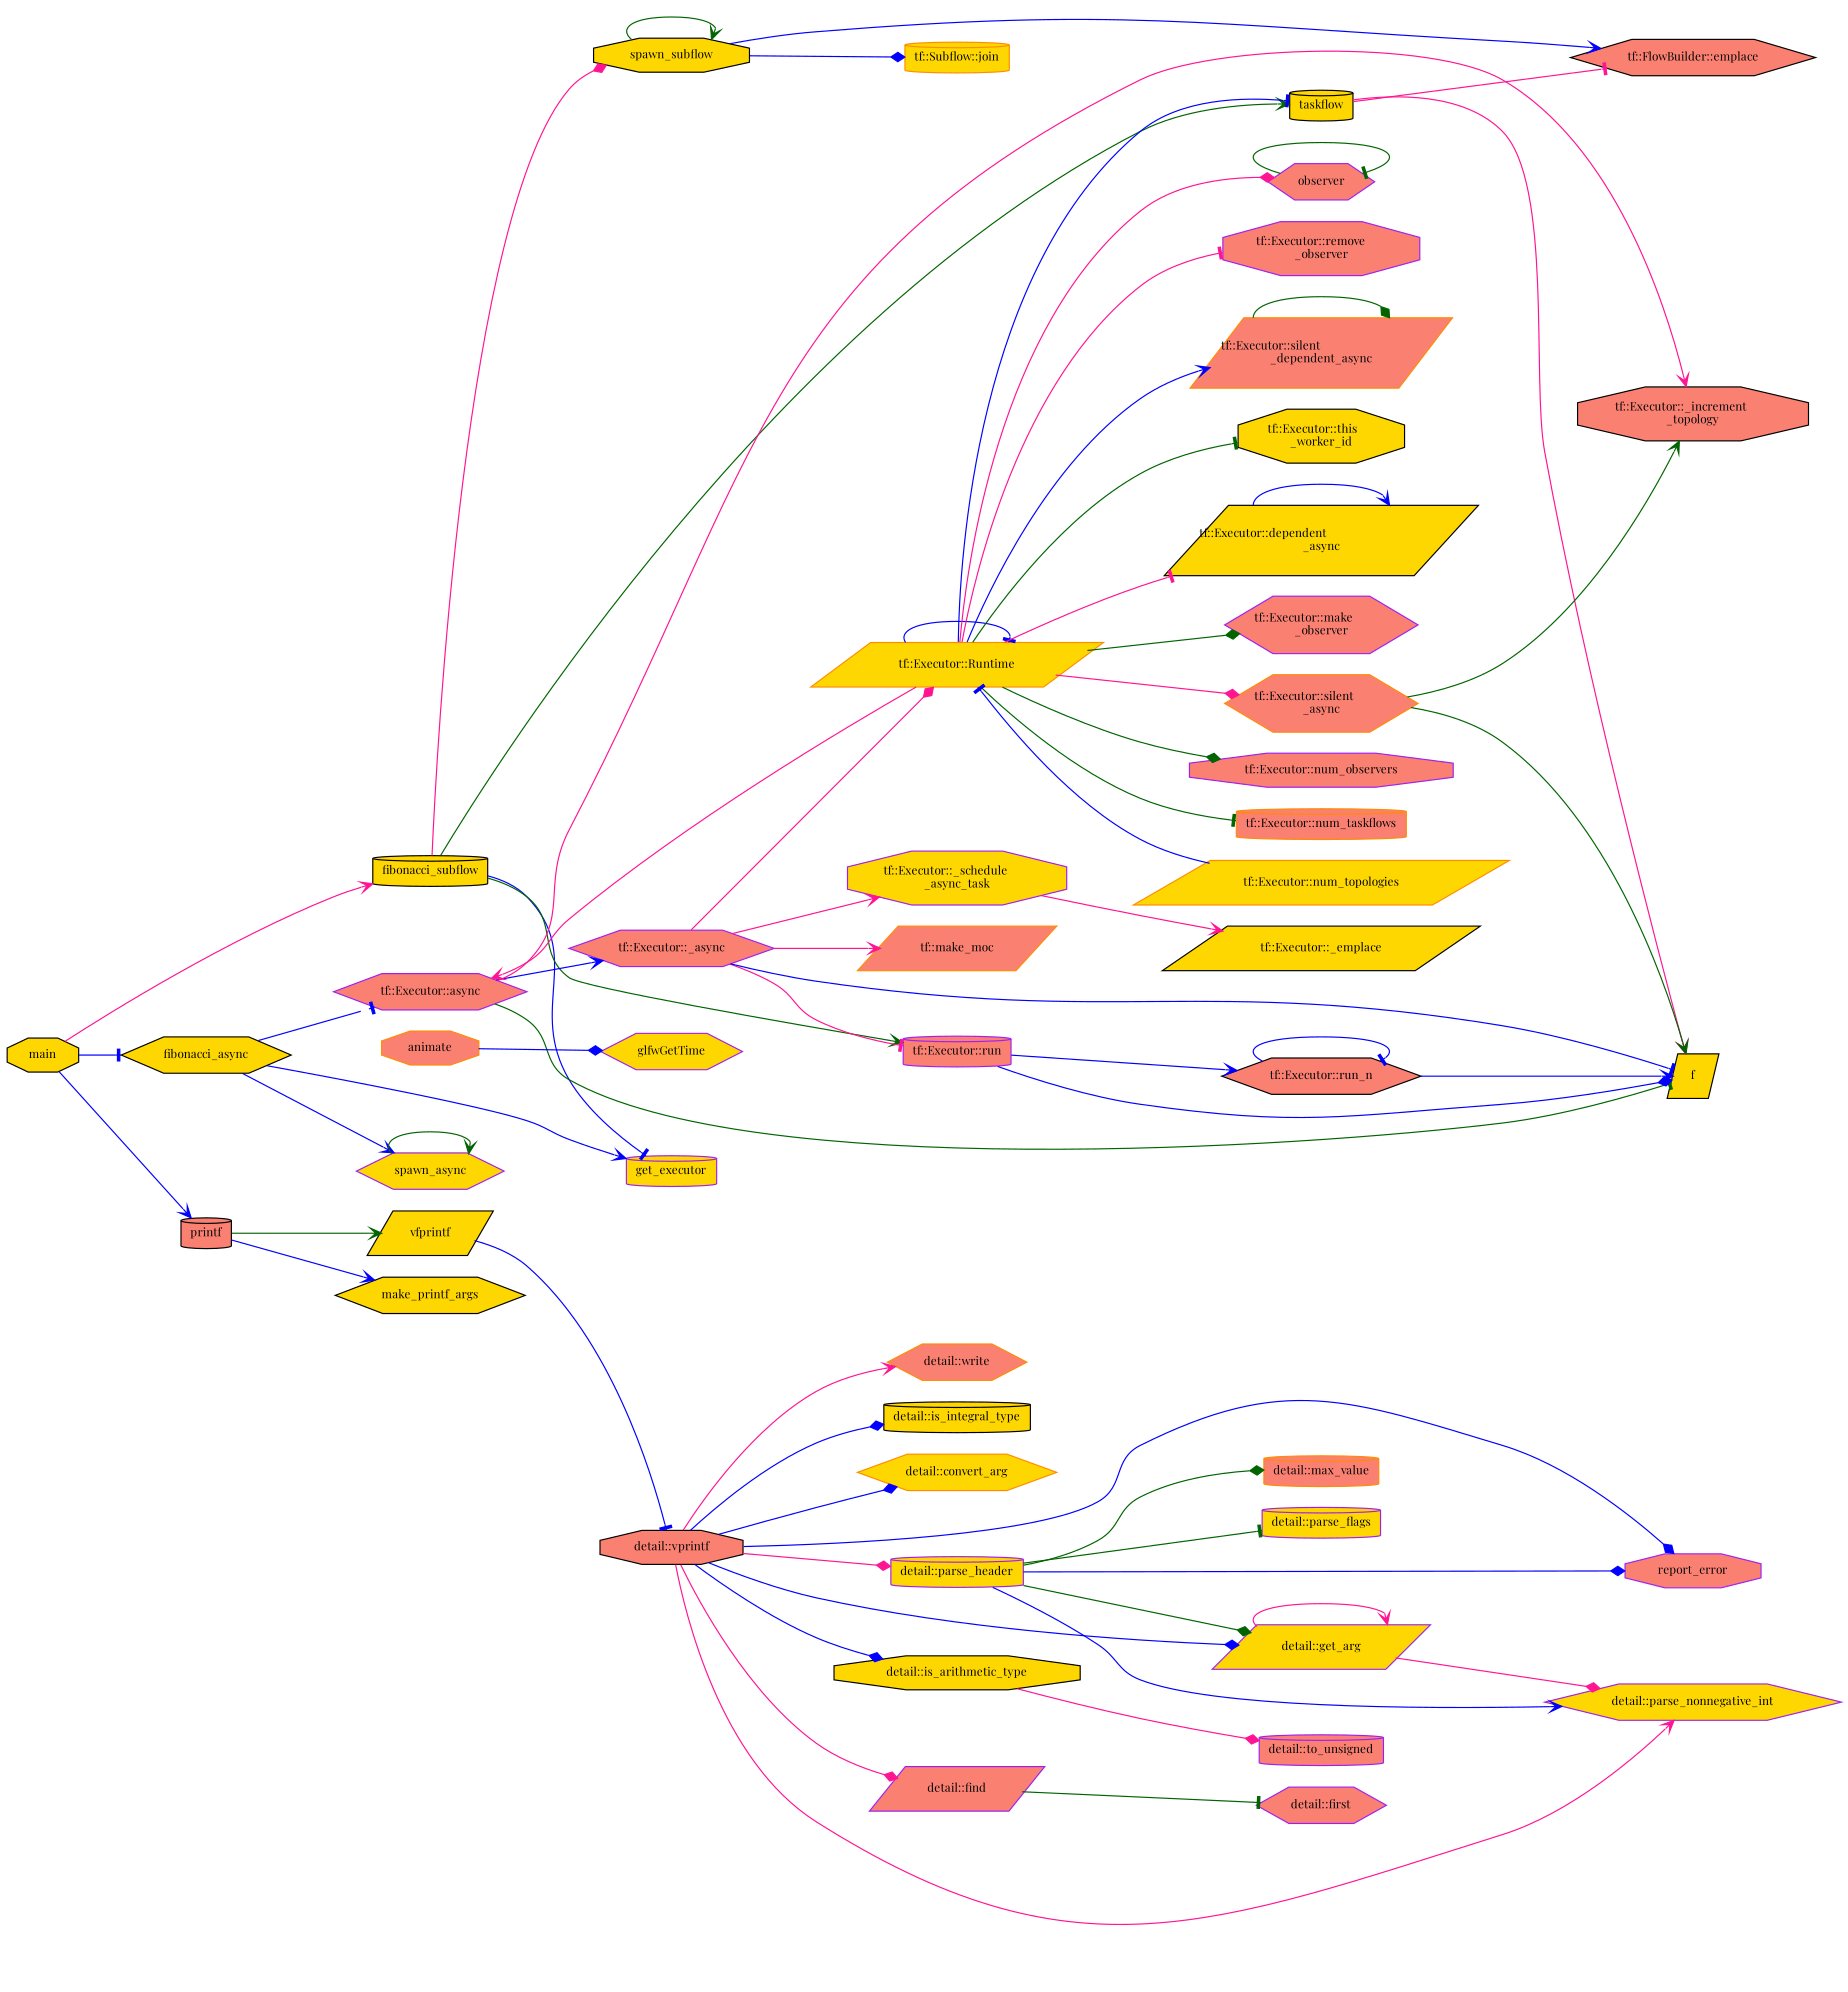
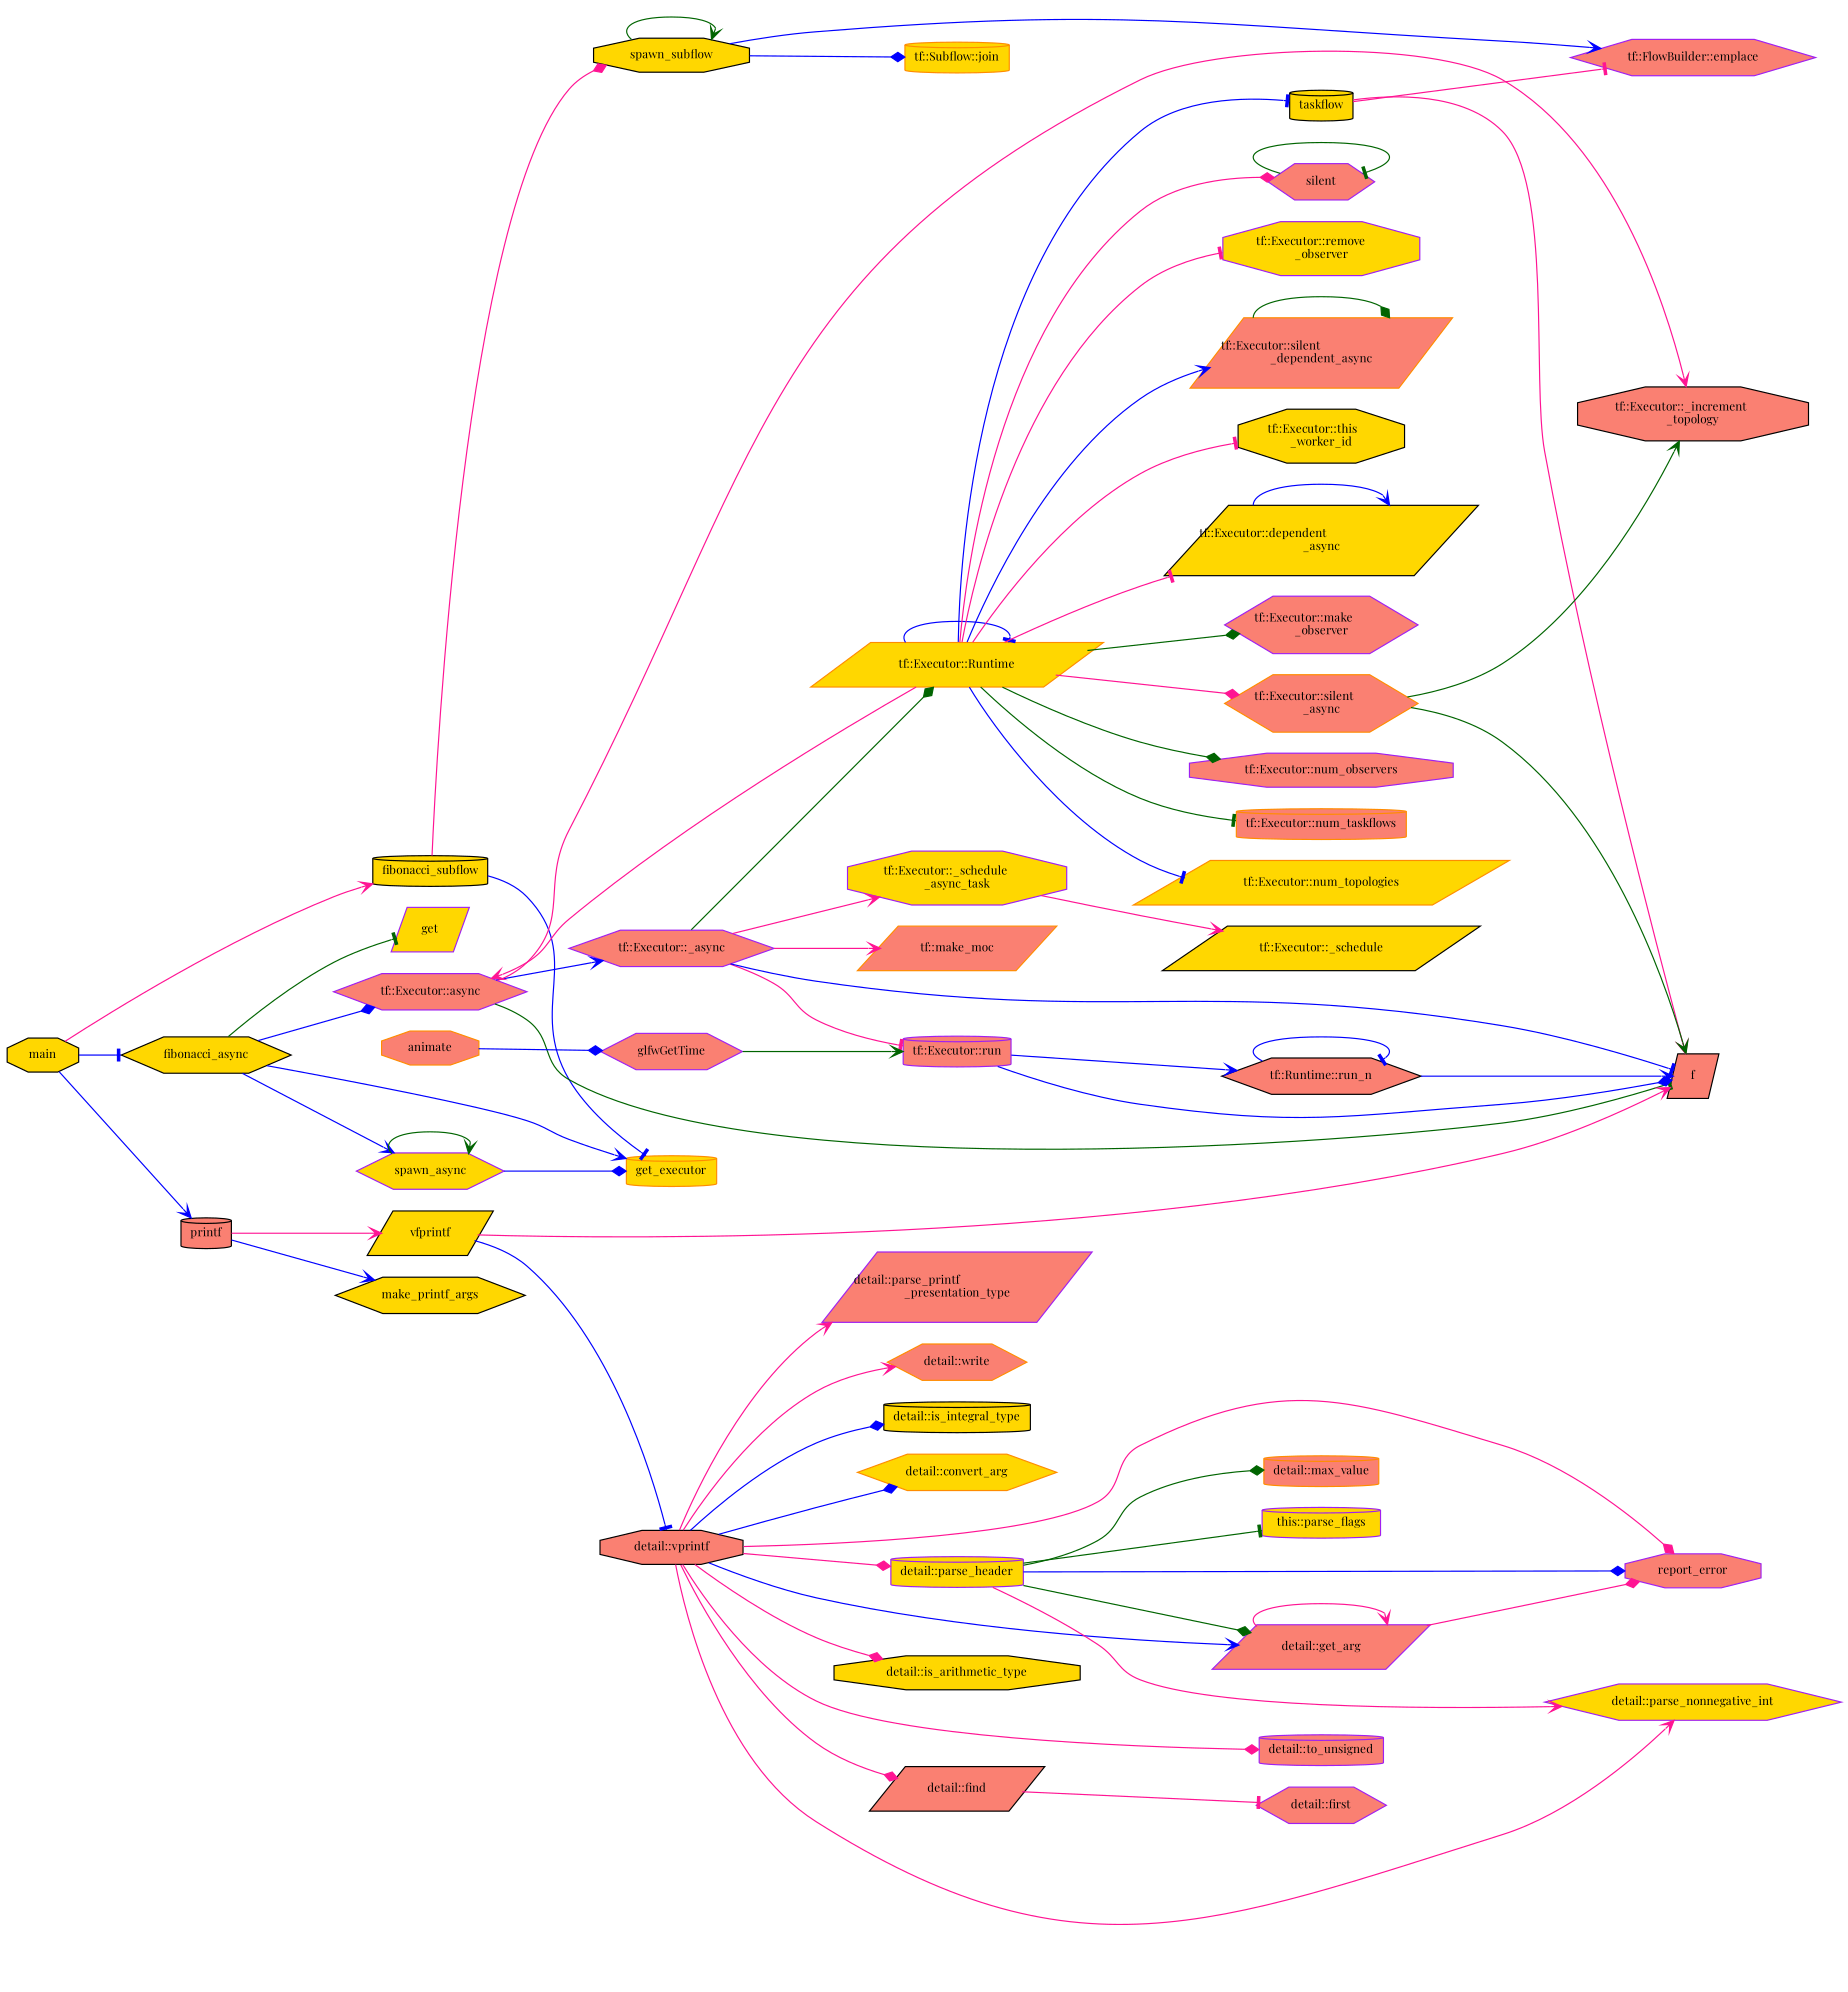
(1693, 58) -> (1693, 58)
(1321, 182) -> (1321, 182)
(1321, 249) -> (1321, 249)
(795, 398) -> none
(1082, 515) -> (1082, 515)
(1081, 798) -> (1059, 799)
(807, 814) -> (807, 814)
none -> (430, 930)
(1321, 948) -> (1321, 948)
(662, 1000) -> (817, 1052)
(310, 1026) -> (310, 1026)
(672, 1052) -> (672, 1052)
(1321, 1076) -> (1321, 1076)
(1693, 1076) -> (1693, 1076)
none -> (558, 1171)
(672, 1171) -> (672, 1171)
none -> (1077, 1218)
(301, 1233) -> (301, 1233)
none -> (957, 1287)
(1202, 1419) -> (1202, 1419)
(1321, 1523) -> (1321, 1523)
(777, 1618) -> (777, 1618)
(965, 1623) -> (965, 1623)
(1321, 1647) -> (1321, 1647)
(1491, 1672) -> (1526, 1605)
(1256, 1700) -> (1256, 1700)
(1131, 1716) -> (932, 1729)
(957, 1789) -> (957, 1789)
(1139, 1797) -> (1139, 1797)
